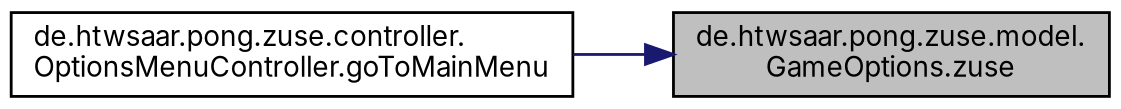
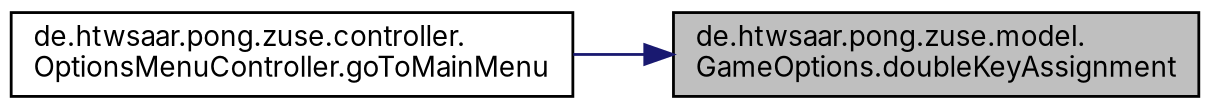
(891, 54) -> (936, 54)
